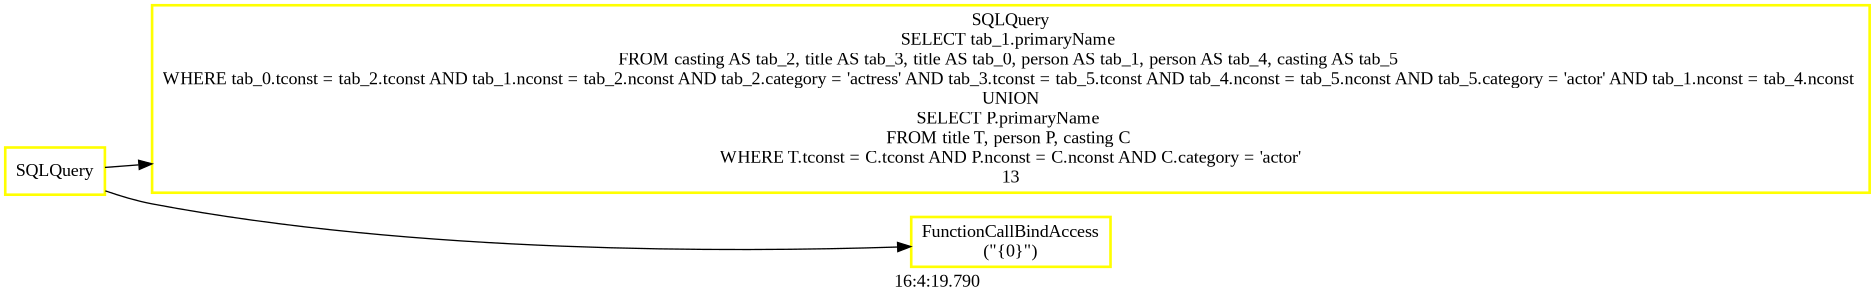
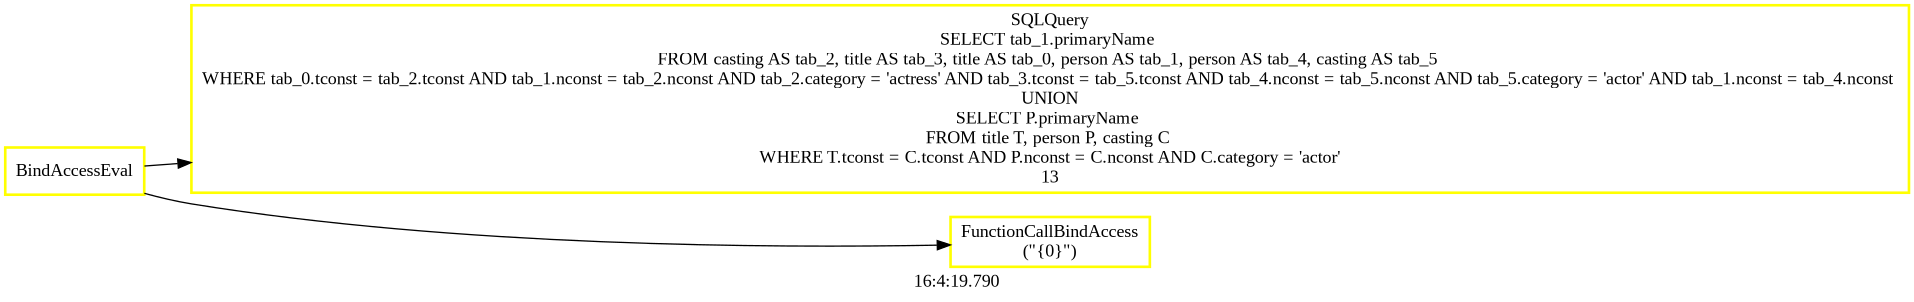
(55, 171) -> (75, 171)
